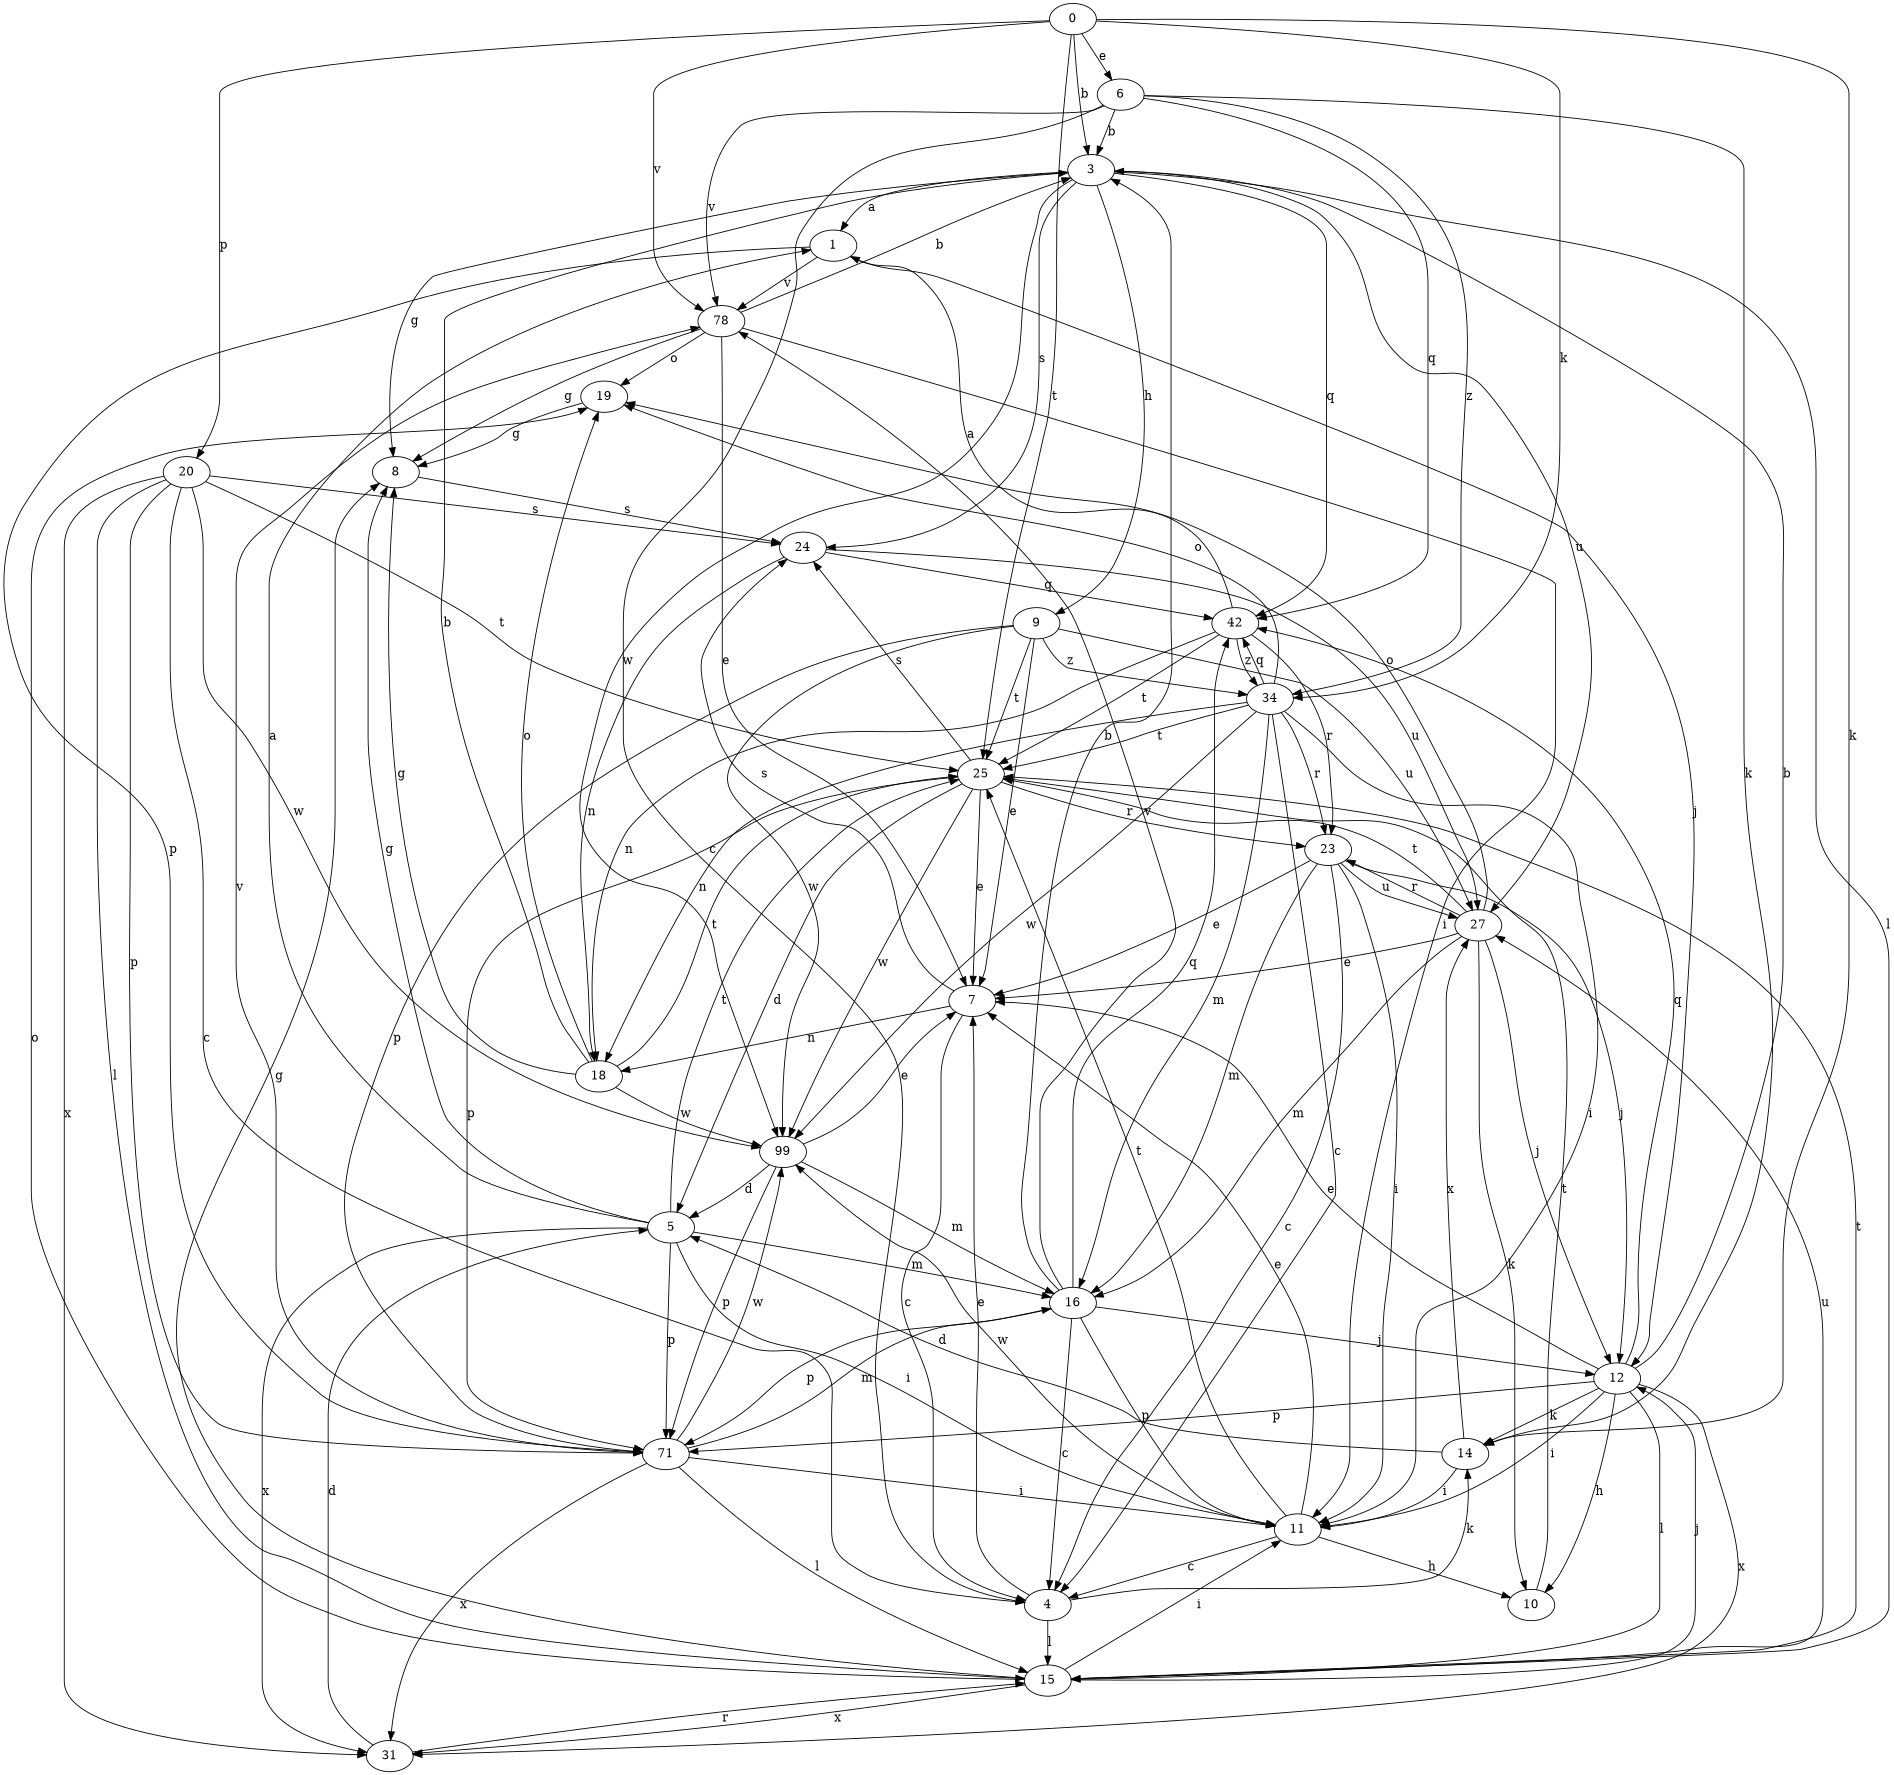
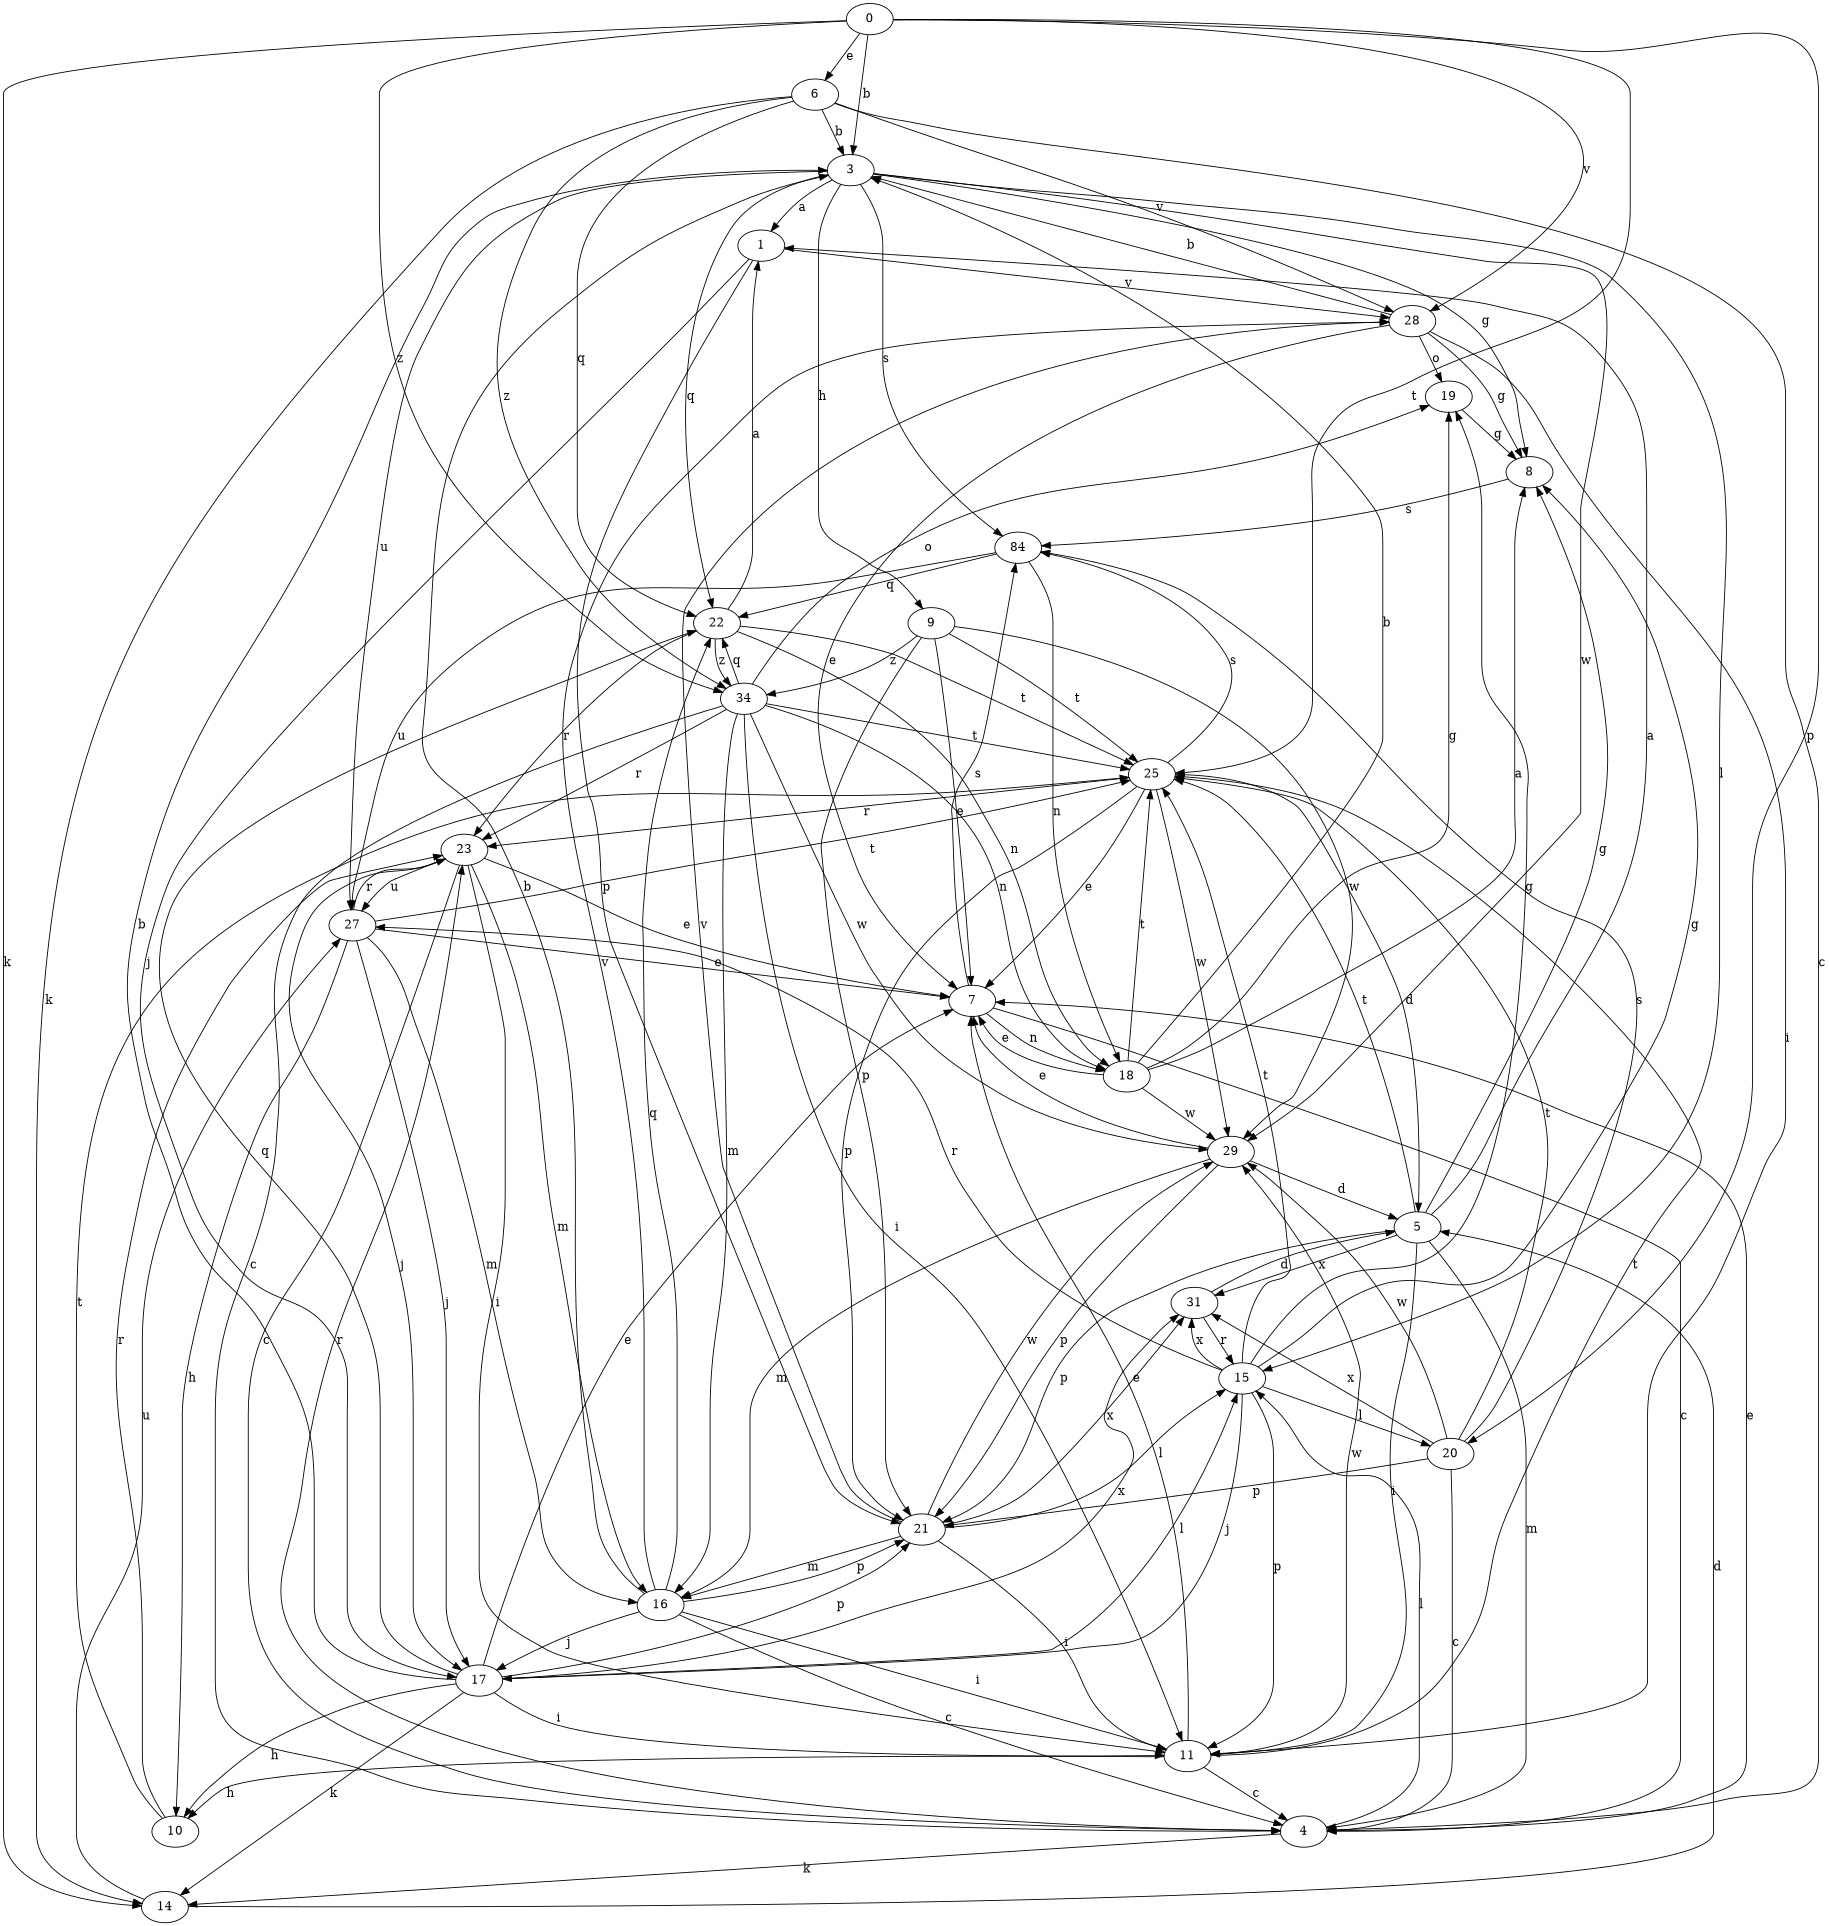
(721, 321) -> (1412, 321)
(1564, 359) -> (400, 359)
(1214, 536) -> none
(803, 548) -> (1018, 548)
(1235, 623) -> (717, 623)
(1290, 680) -> none
(527, 737) -> (1453, 737)
(402, 774) -> (1519, 774)
(35, 1039) -> (1530, 888)
none -> (1037, 1062)
(783, 1152) -> (1231, 1152)
(1451, 1190) -> (147, 1416)
(868, 1262) -> (1526, 1592)
(1512, 1265) -> (193, 1378)
none -> (126, 1268)
(1826, 1303) -> (954, 1152)
(1617, 1378) -> (479, 1681)
(171, 1394) -> (1342, 1415)
(1146, 1416) -> (978, 1681)
(666, 1454) -> (922, 1530)
(1417, 1504) -> none
(1199, 1605) -> (1278, 1567)
none -> (385, 1710)
